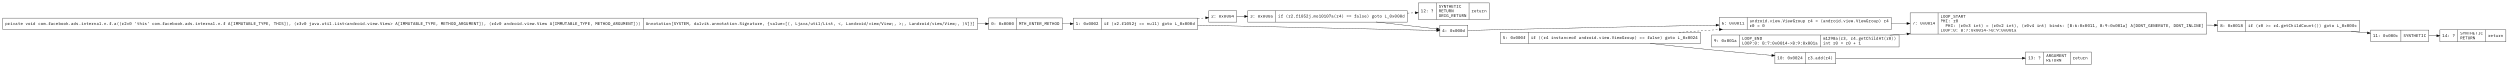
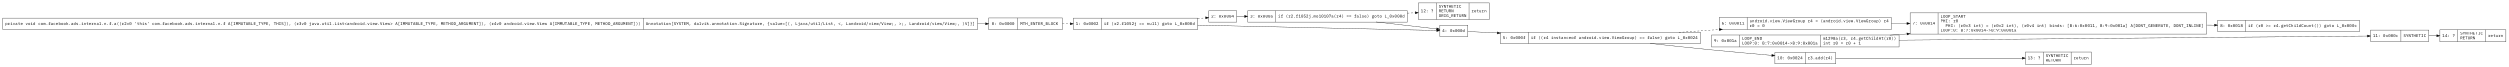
(1039, 24) -> (1039, 24)
(1066, 24) -> (1066, 24)
(1592, 28) -> (1483, 32)
(2359, 32) -> (2133, 38)
(2057, 56) -> (2057, 56)
